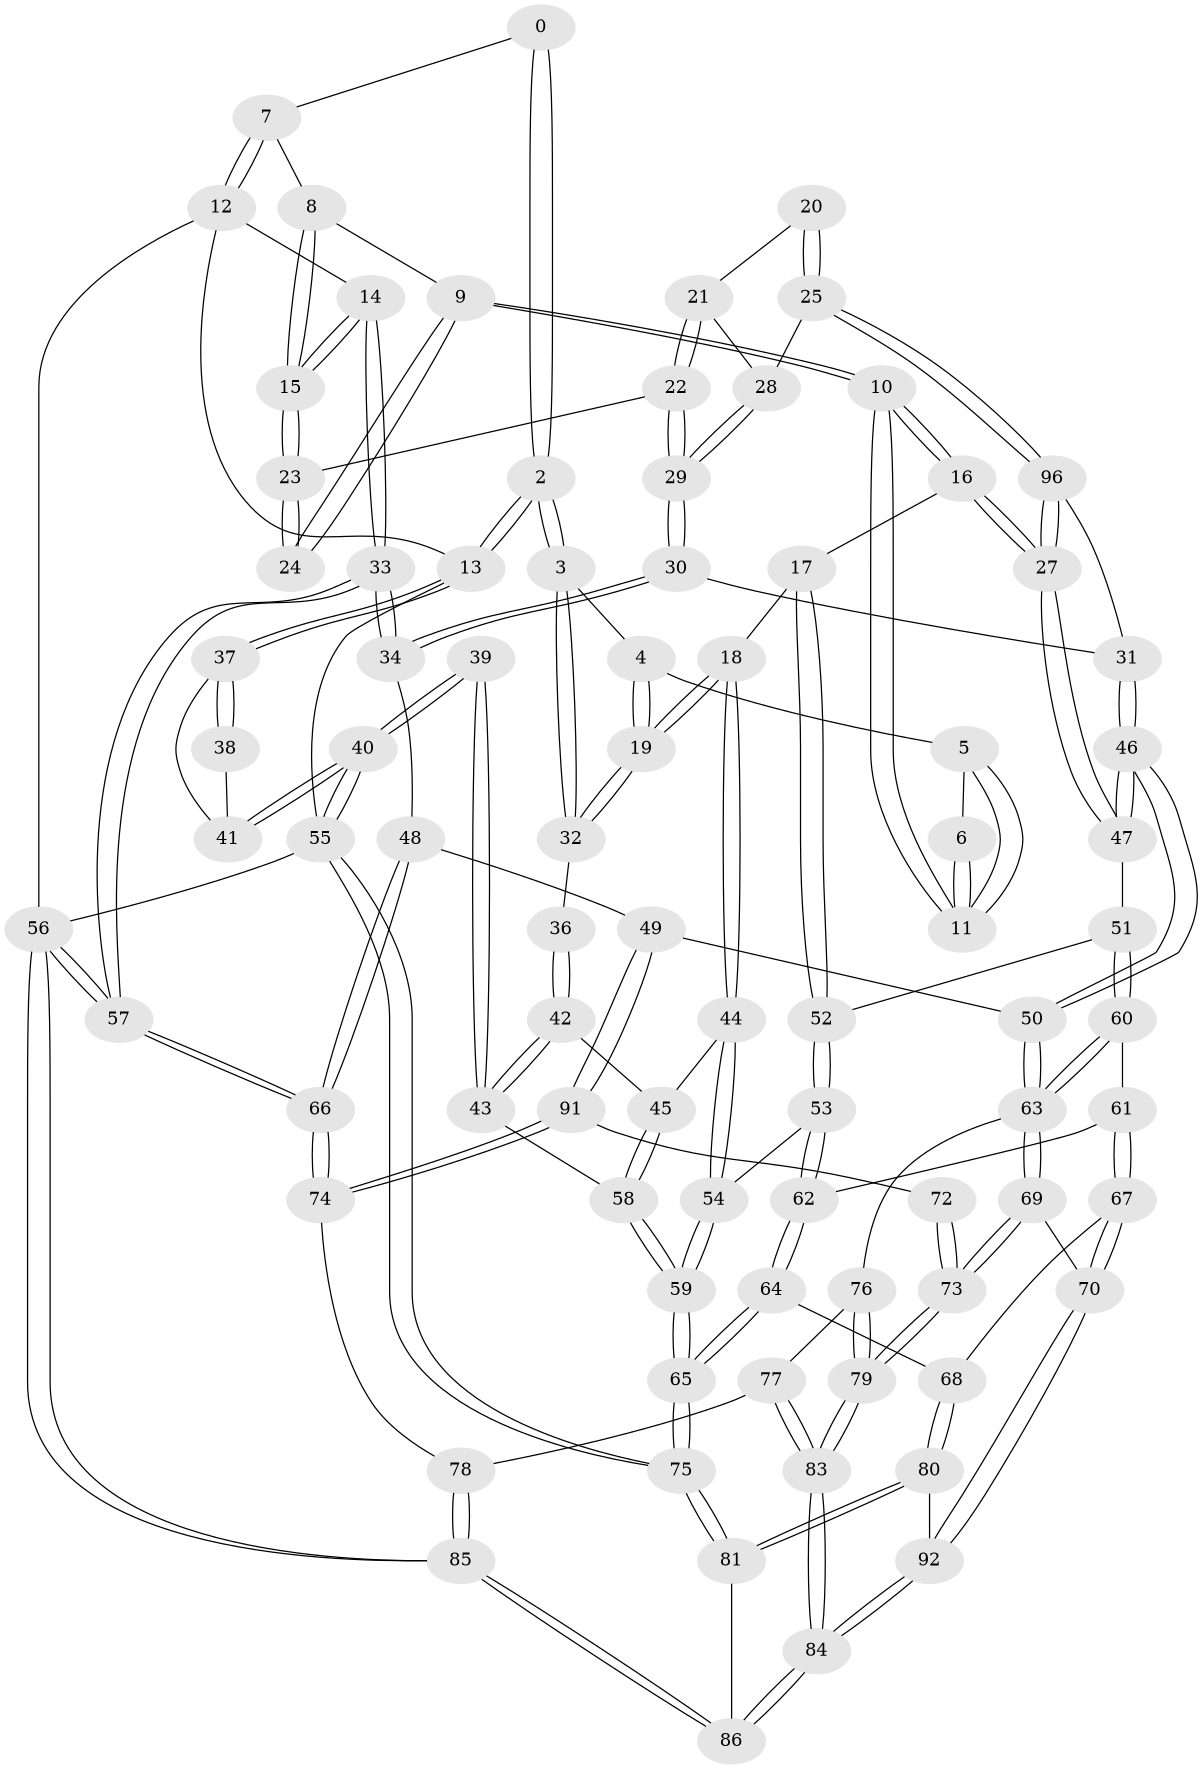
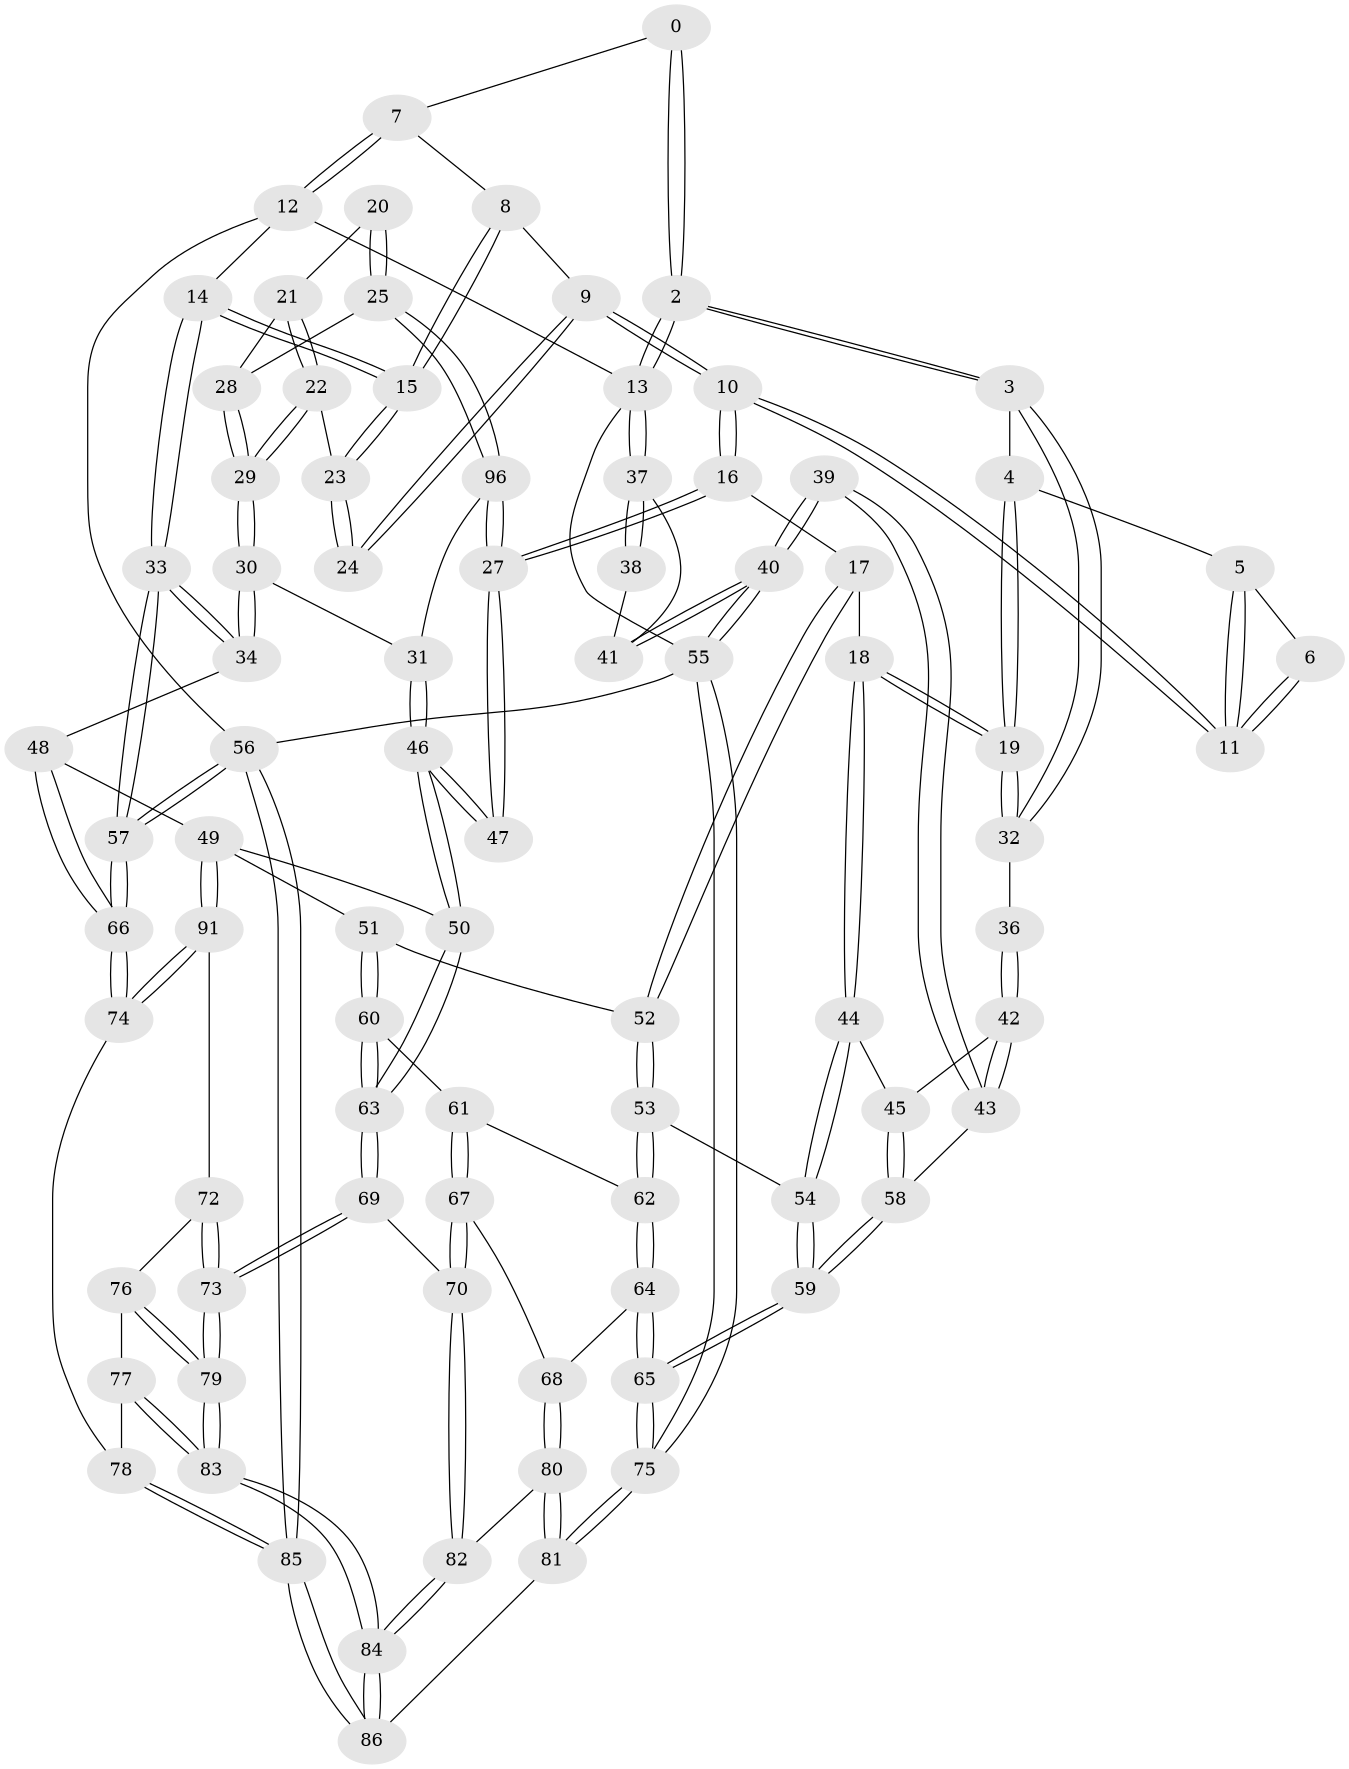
(1122, 885) -> (287, 883)
(909, 1165) -> (165, 1245)
(930, 1561) -> (457, 1561)
